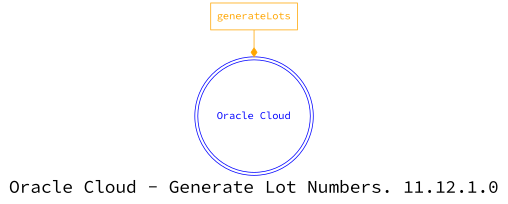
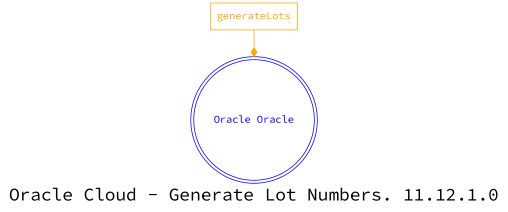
(254, 116) -> (254, 120)
